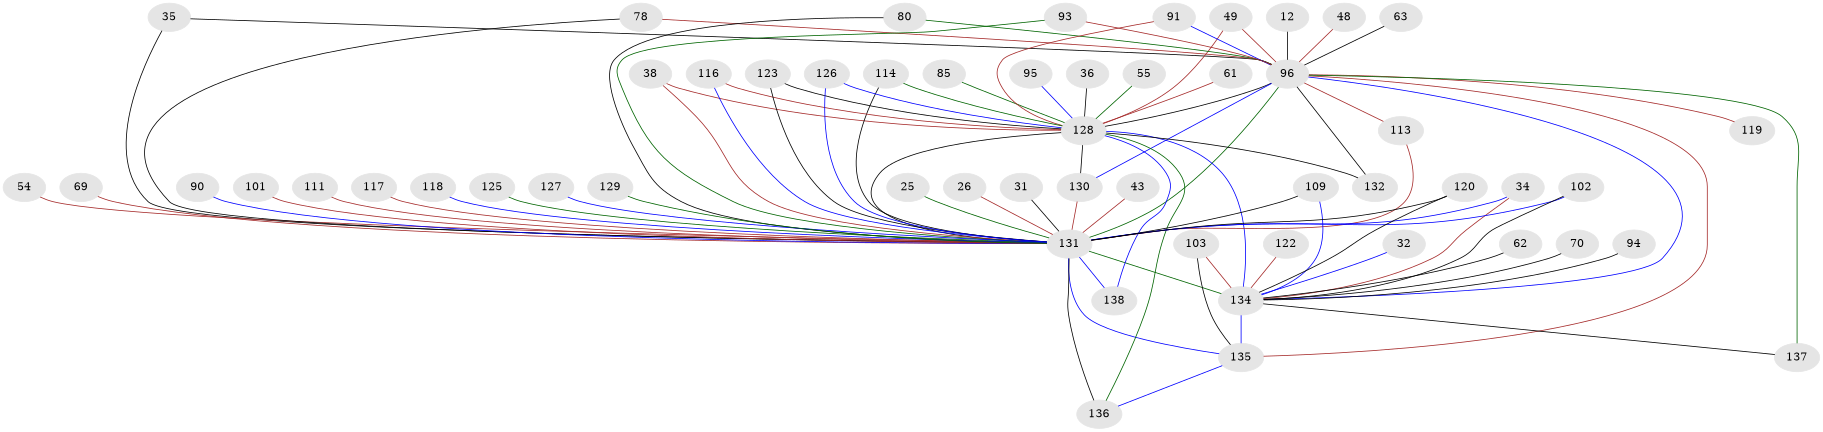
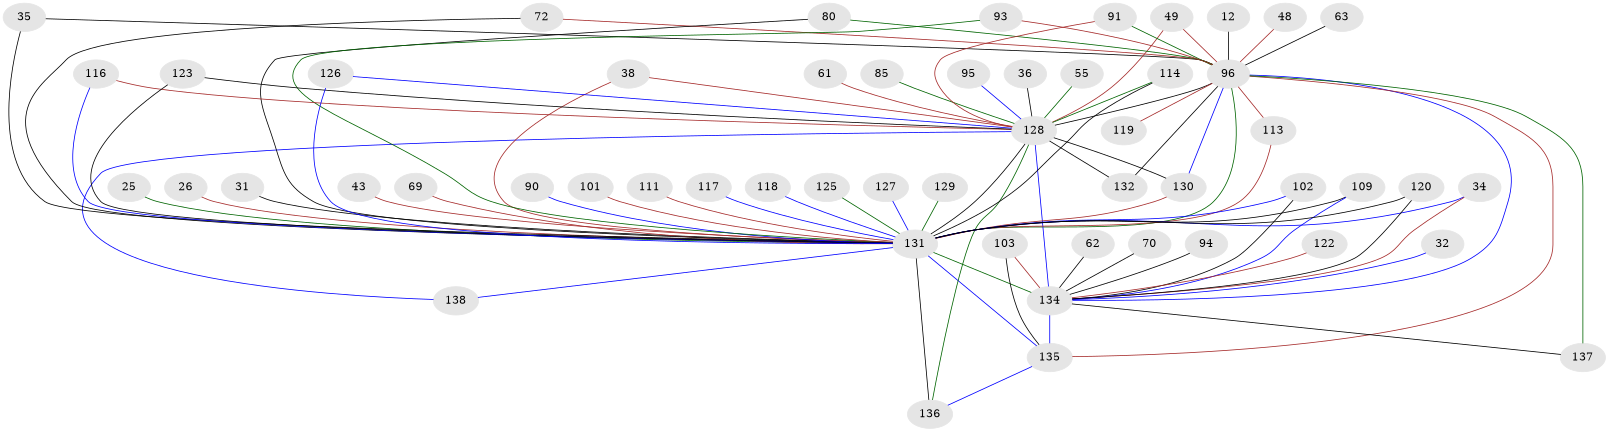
(641, 17) -> (542, 17)
(1231, 46) -> (1172, 46)
(24, 187) -> none
(717, 233) -> (809, 222)
